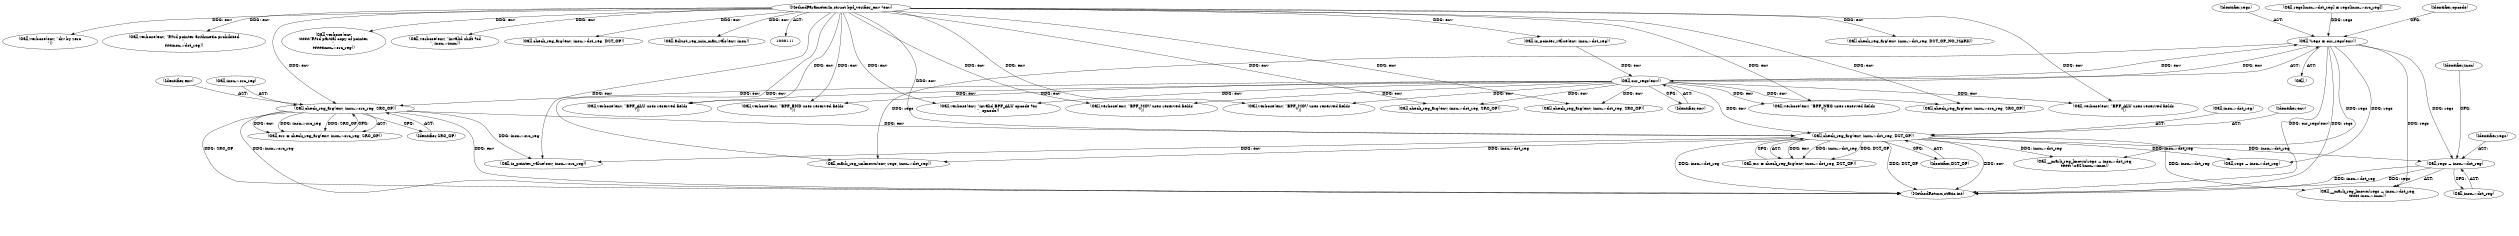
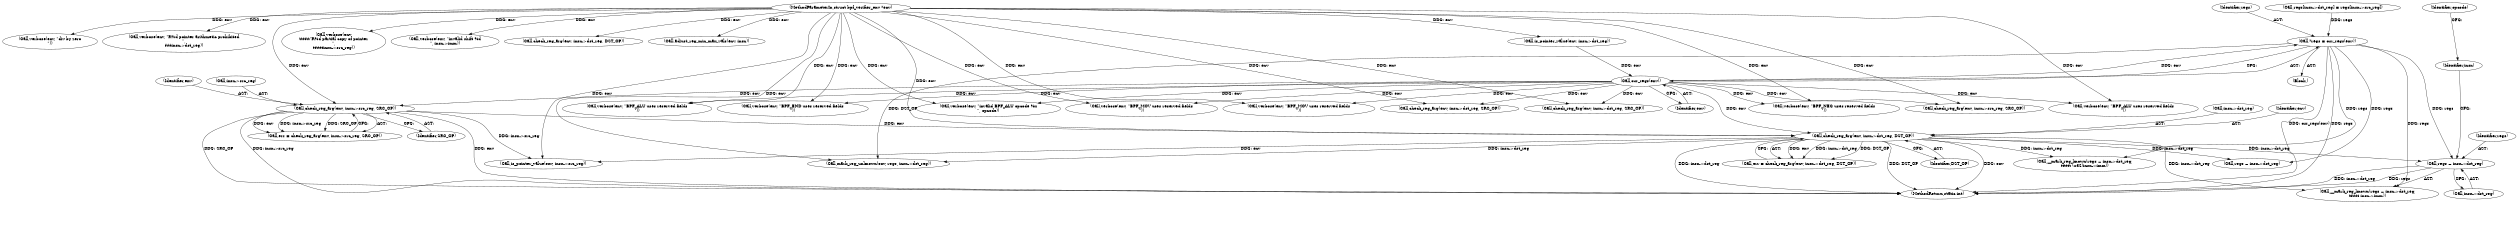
(2391, 24) -> (2454, 35)
(785, 41) -> none
(1910, 41) -> none
(2252, 66) -> (2252, 66)
(2301, 81) -> (2301, 81)
(903, 109) -> (903, 109)
